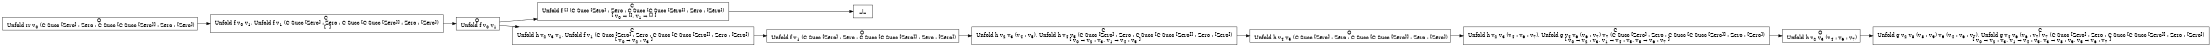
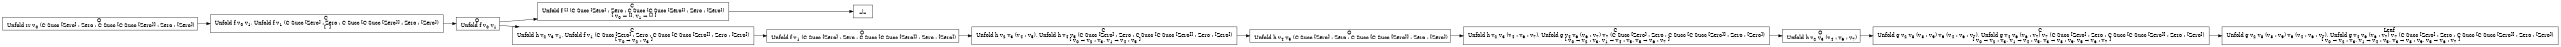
none -> (2390, 36)
